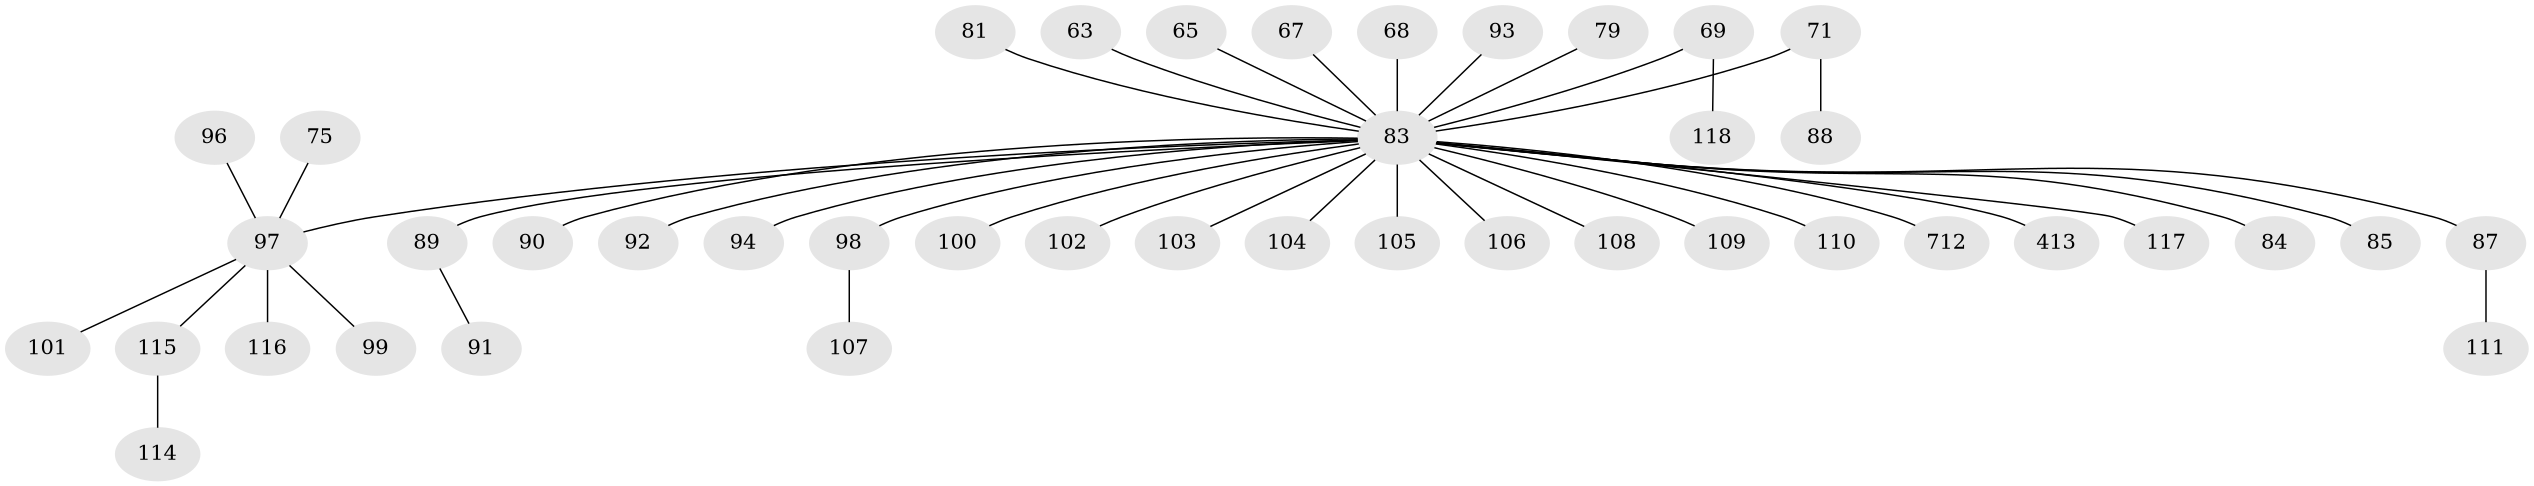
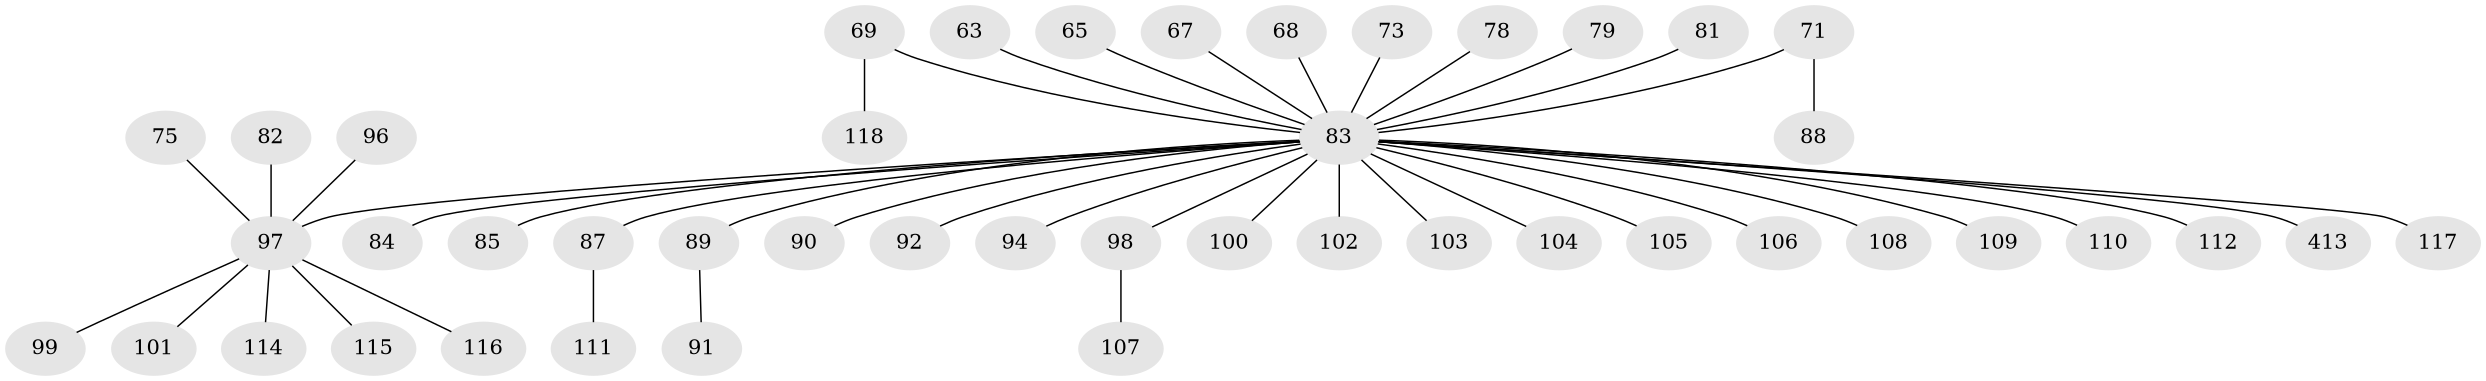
none -> (1498, 32)
(1503, 32) -> (1392, 32)
none -> (271, 138)
(1947, 243) -> (2218, 243)
(158, 402) -> (267, 296)
